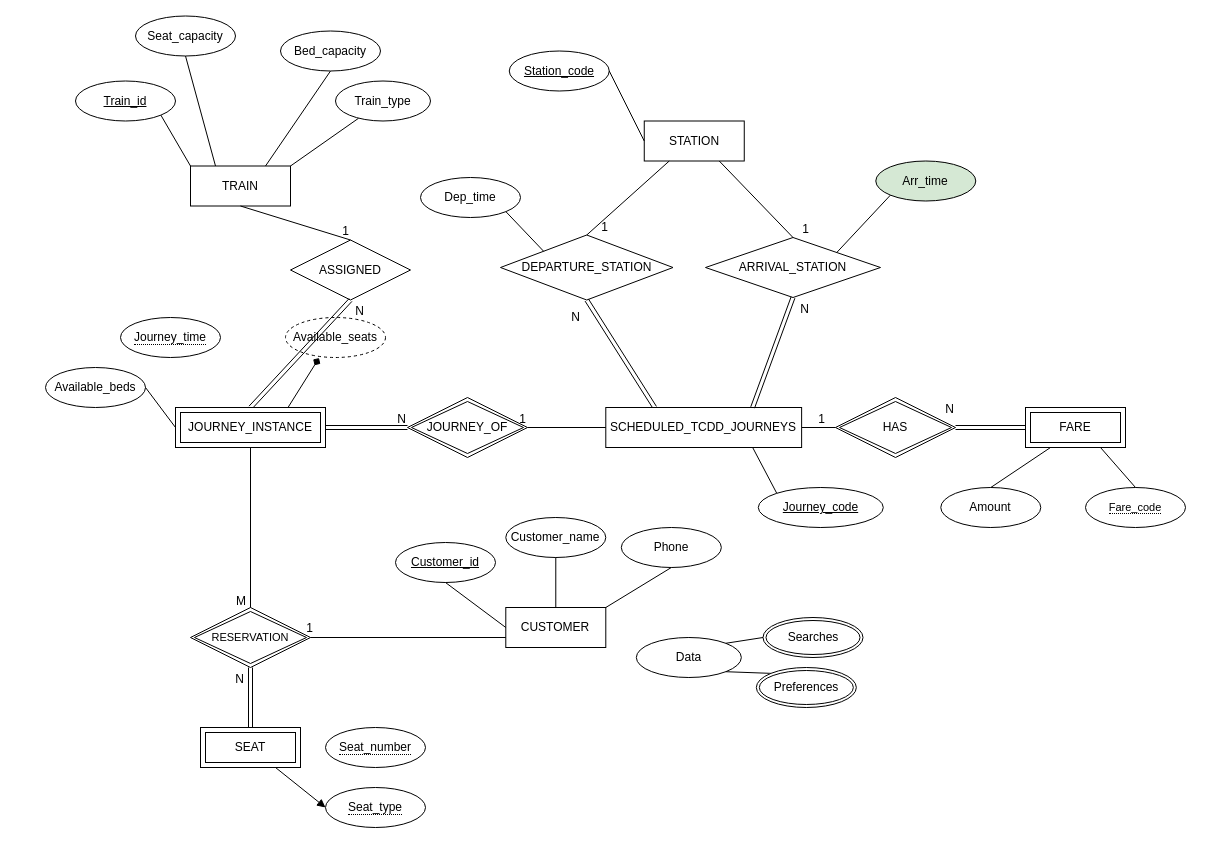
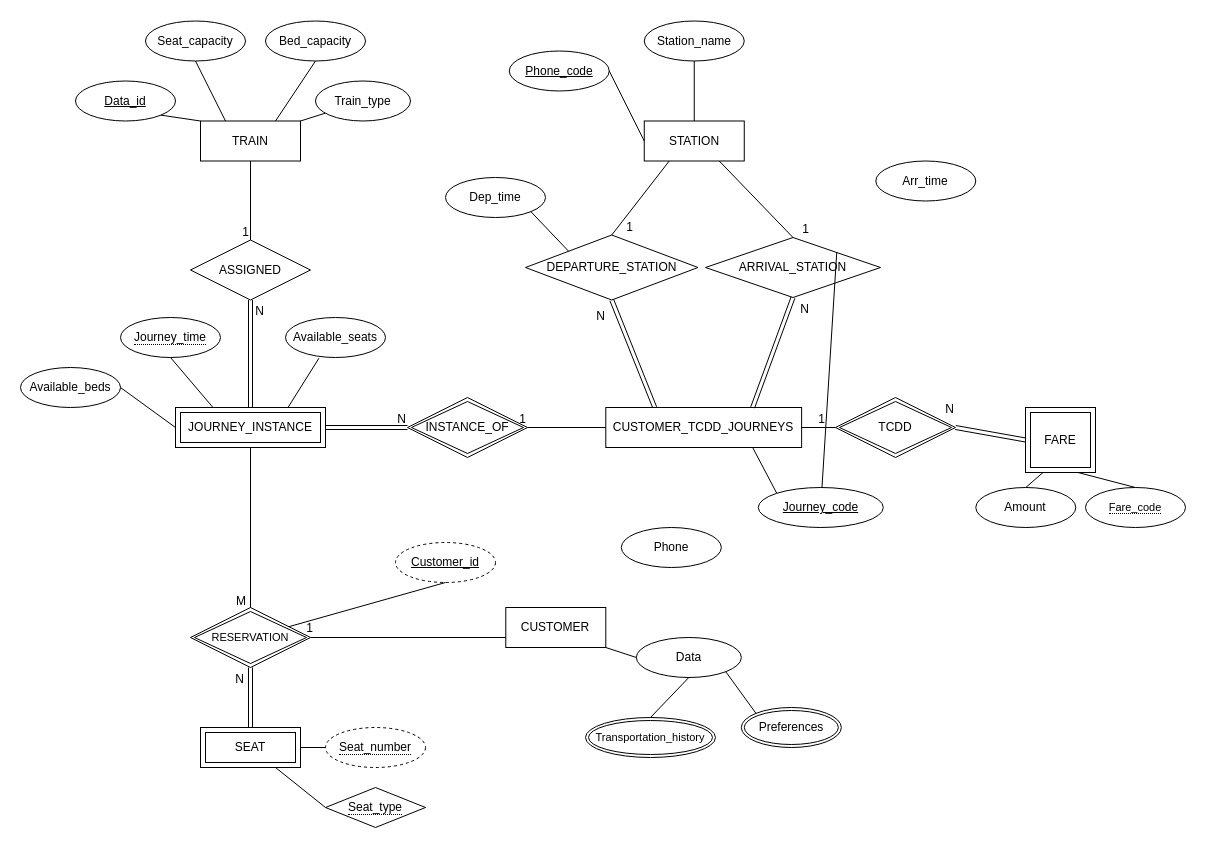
(186, 36) -> (196, 41)
none -> (694, 41)
(331, 51) -> (316, 41)
(560, 72) -> (560, 72)
none -> (694, 91)
(383, 101) -> (363, 101)
(126, 102) -> (126, 102)
(926, 181) -> (926, 181)
(241, 186) -> (251, 141)
(471, 198) -> (496, 198)
(864, 224) -> (829, 370)
(587, 268) -> (612, 268)
(351, 270) -> (251, 270)
(336, 338) -> (336, 338)
(314, 365) -> (316, 362)
none -> (191, 382)
(96, 388) -> (71, 388)
(468, 428) -> (468, 428)
(704, 428) -> (704, 428)
(896, 428) -> (896, 428)
(1076, 428) -> (1061, 440)
(991, 508) -> (1026, 508)
(556, 538) -> none
(446, 563) -> (446, 563)
(556, 583) -> none
(639, 588) -> none
(475, 605) -> (367, 605)
(813, 638) -> none
(745, 640) -> none
none -> (621, 653)
(806, 688) -> (791, 728)
none -> (669, 698)
none -> (651, 738)
none -> (313, 748)
(376, 748) -> (376, 748)
(318, 801) -> (321, 804)
(376, 808) -> (376, 808)
